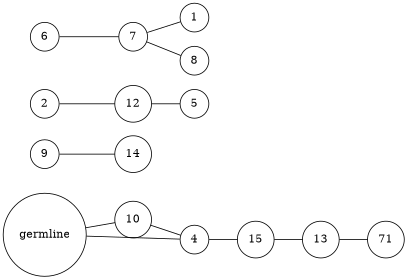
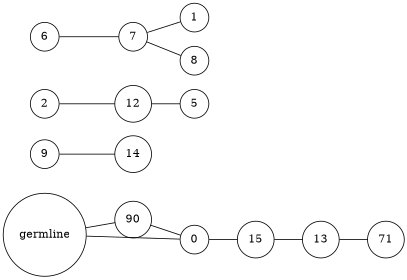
(133, 220) -> (133, 220)
(194, 240) -> (194, 240)
